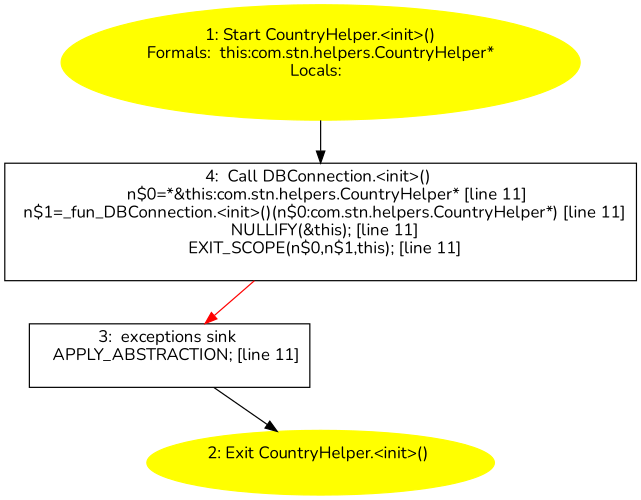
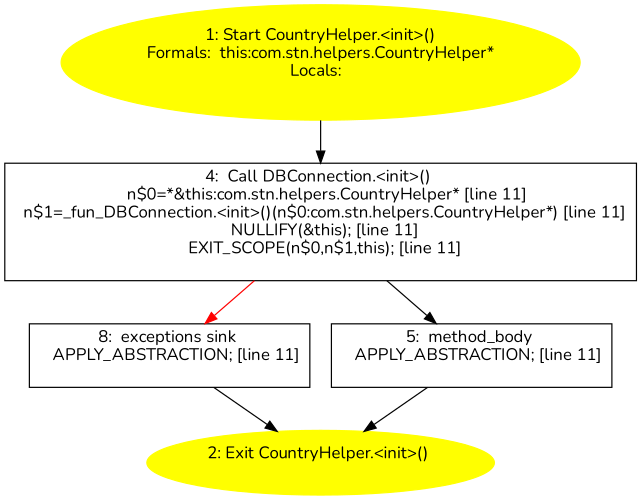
(170, 356) -> (170, 356)
none -> (472, 356)
